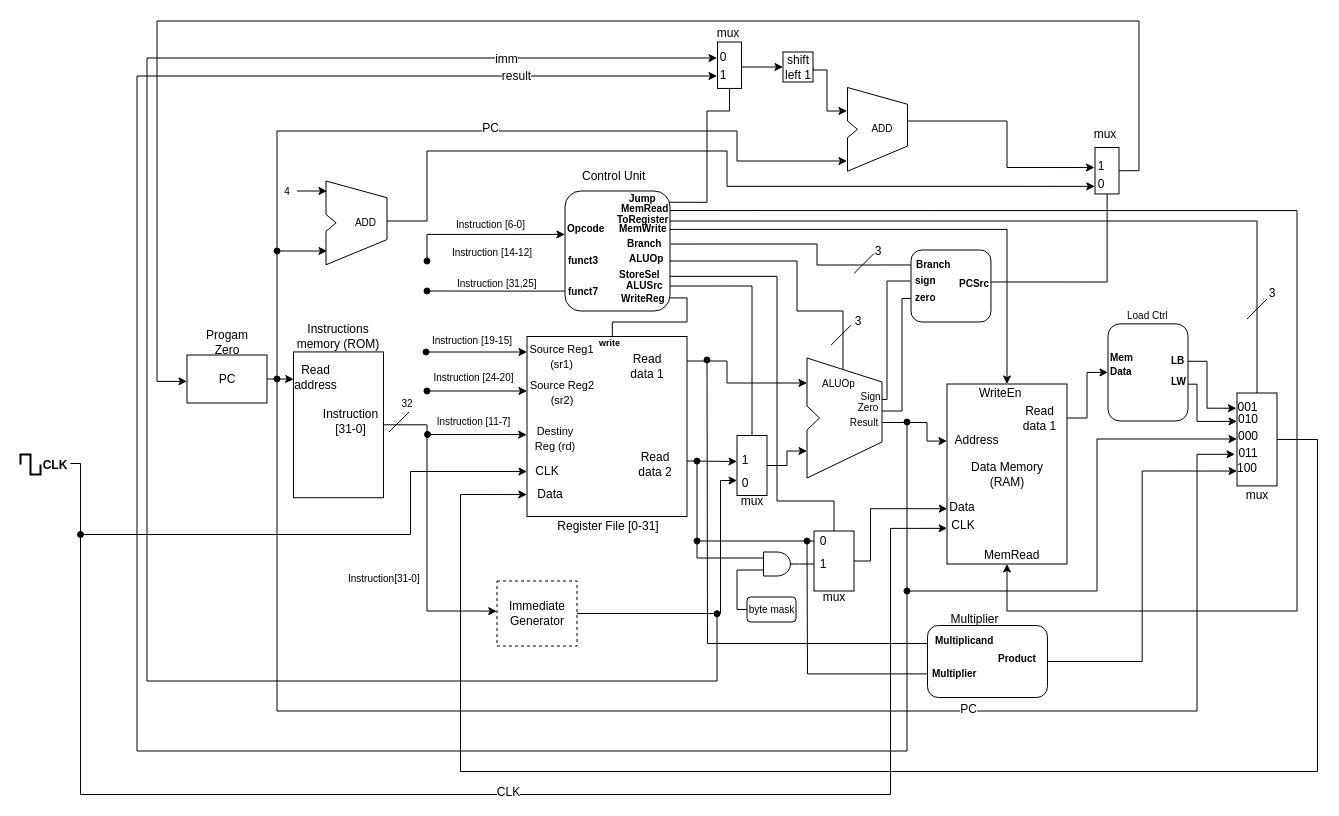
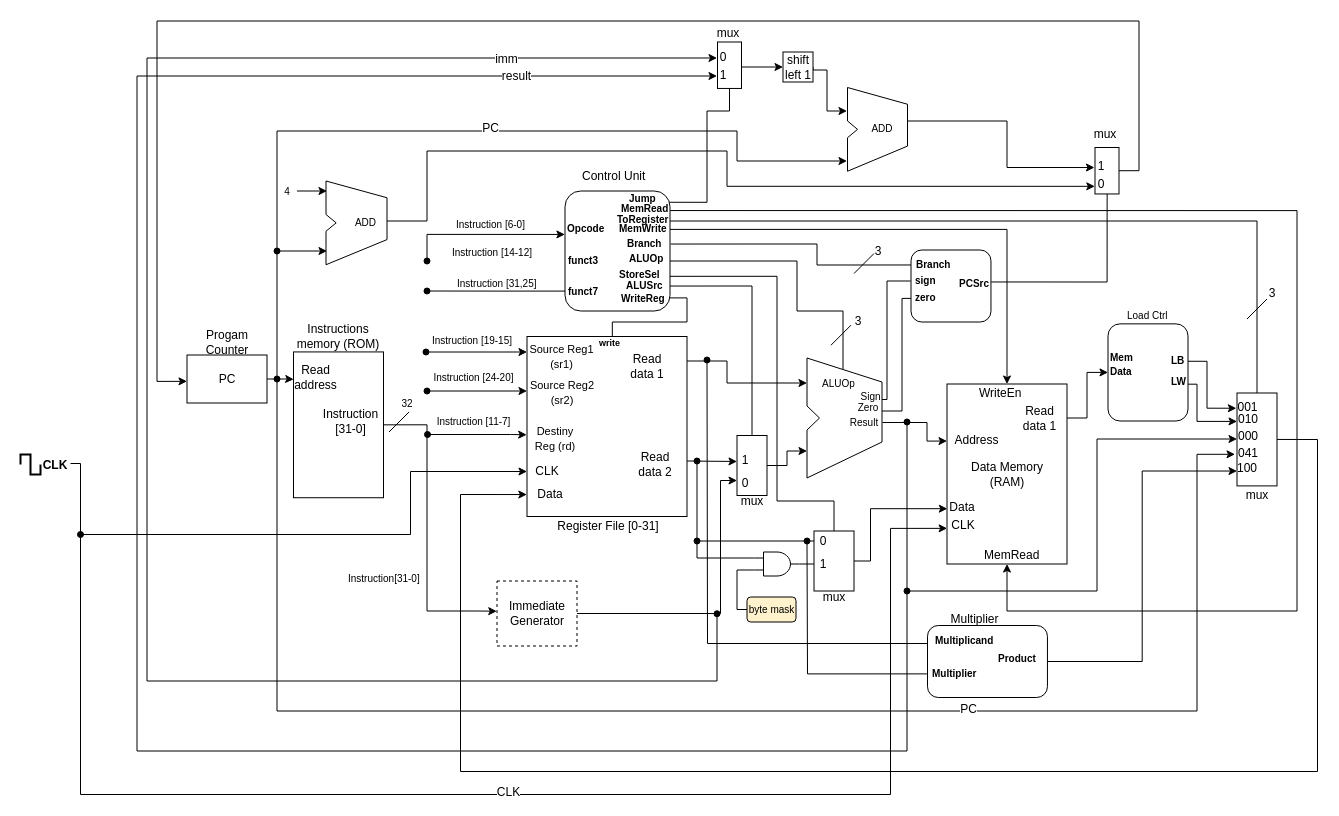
(228, 343) -> (228, 343)
(1249, 454) -> (1249, 454)
(772, 610) -> (772, 610)
